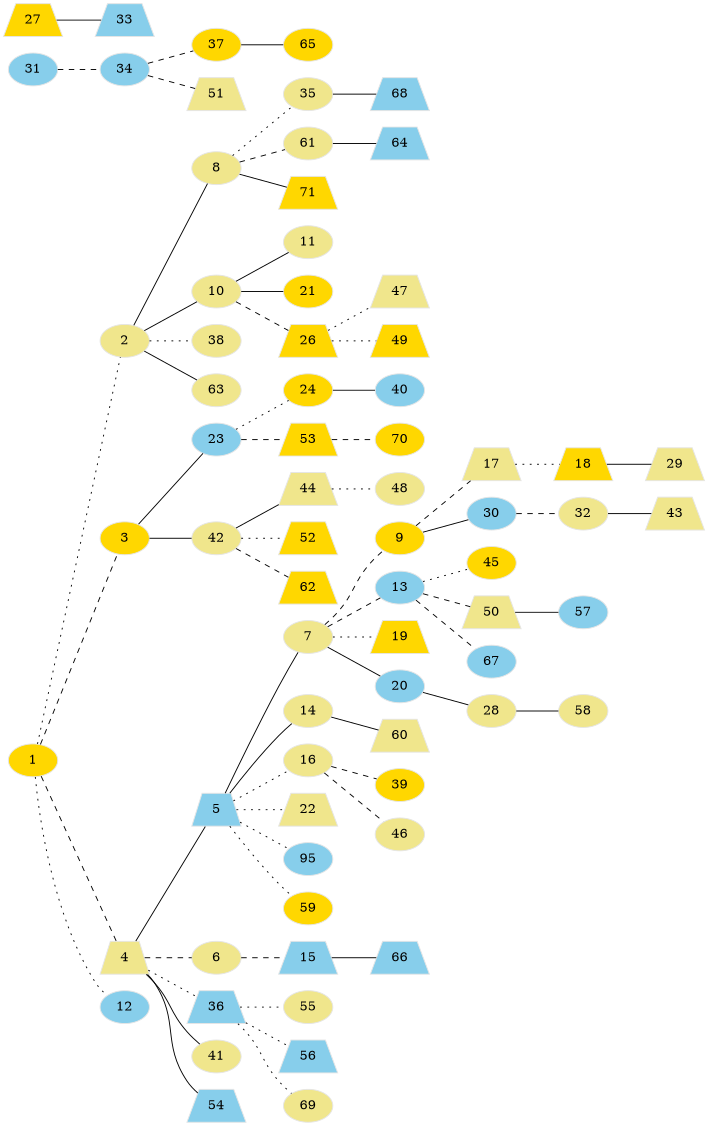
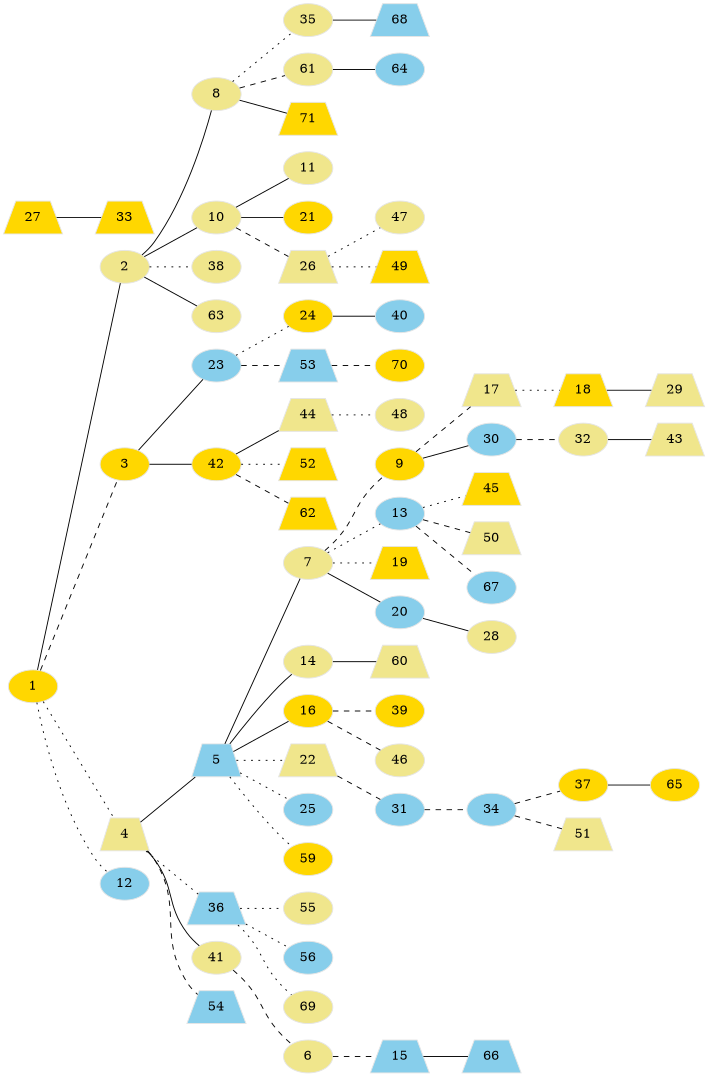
(125, 20) -> (125, 218)
(400, 143) -> (400, 69)
(400, 292) -> (400, 218)
(308, 341) -> (308, 267)
(308, 440) -> (308, 366)
(216, 538) -> (216, 464)
(79, 551) -> (79, 477)
(492, 563) -> (492, 489)
(354, 612) -> (354, 538)
(583, 612) -> none
(583, 711) -> none
(308, 760) -> (308, 711)
(261, 786) -> (261, 736)
none -> (359, 788)
(79, 859) -> (79, 760)
(308, 859) -> (308, 810)
(168, 958) -> (262, 1007)
(171, 1035) -> (171, 924)
(308, 1056) -> (308, 958)
